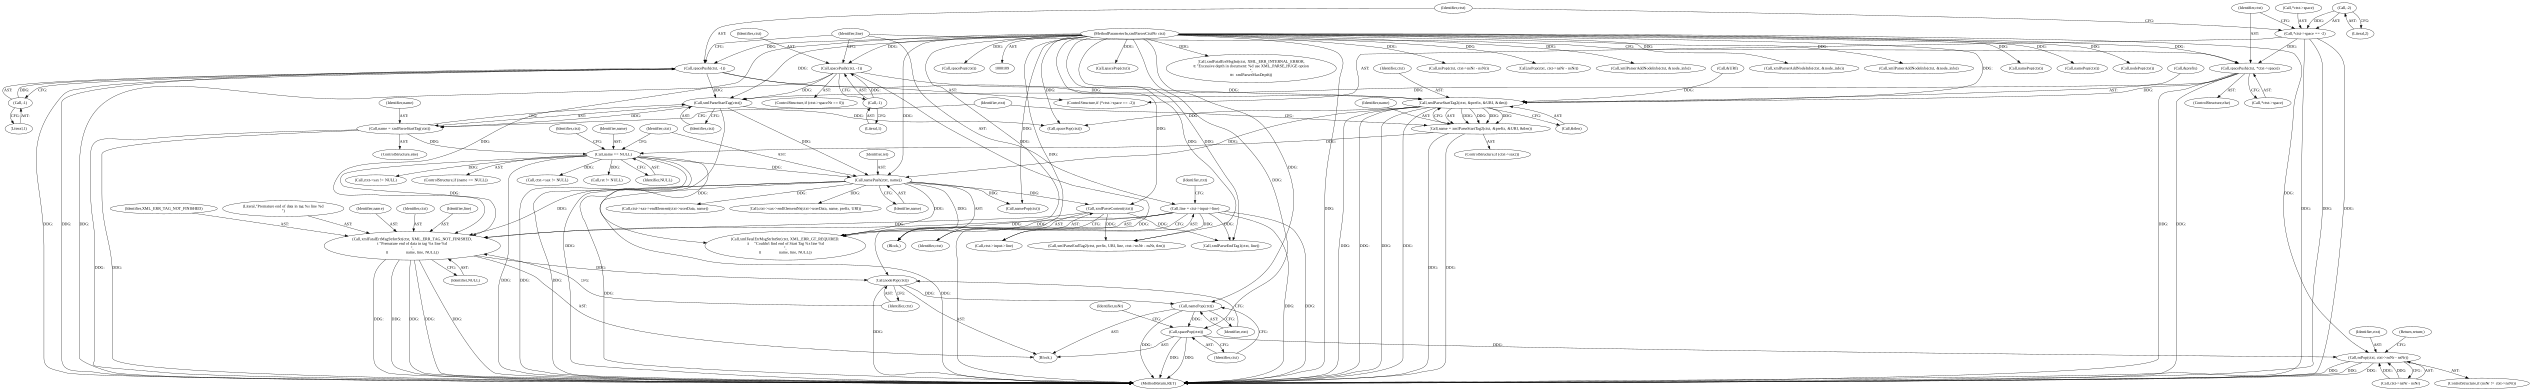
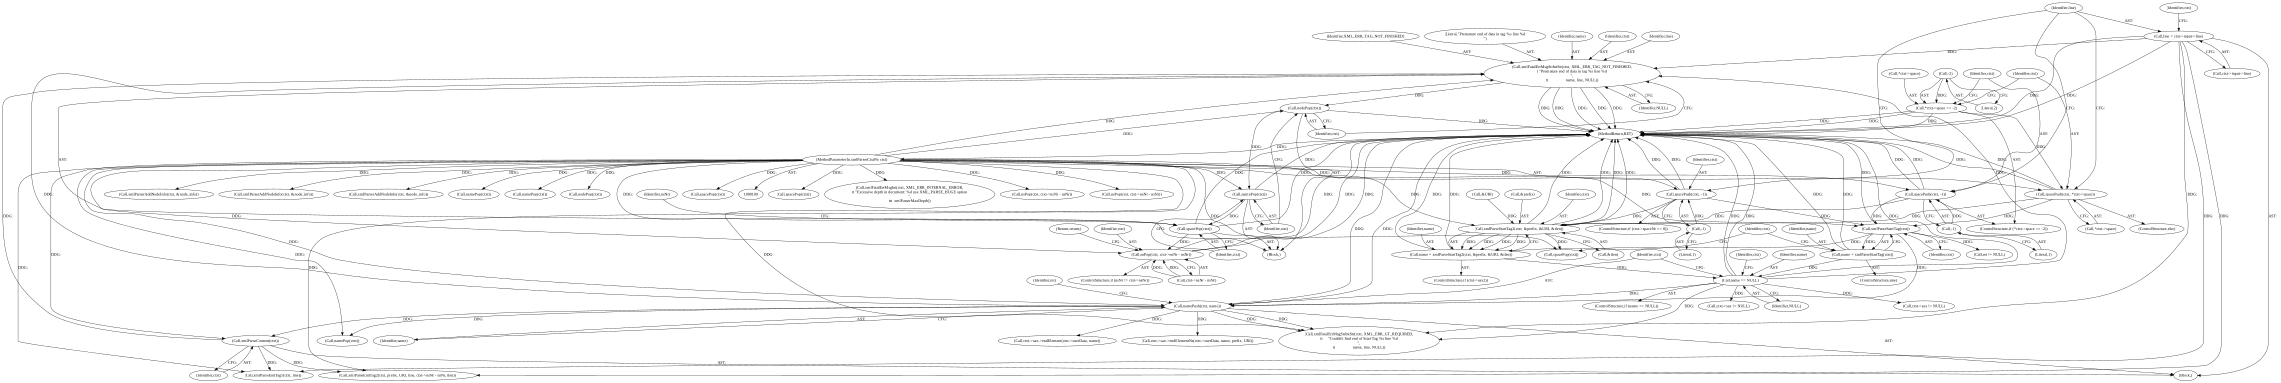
(2180, 47) -> (1538, 173)
(1166, 153) -> none
(611, 166) -> (1949, 239)
(882, 167) -> (1124, 293)
(1325, 195) -> (1247, 151)
